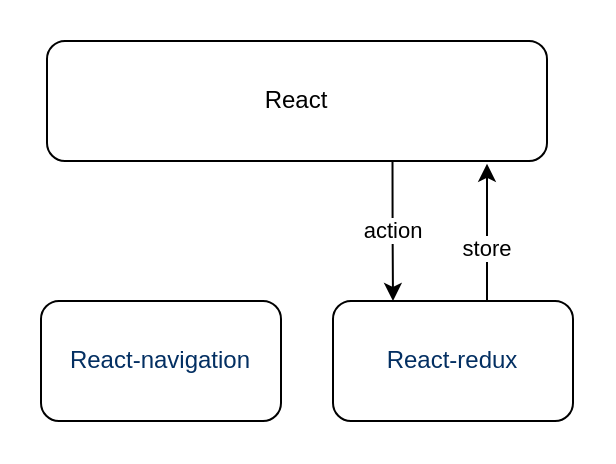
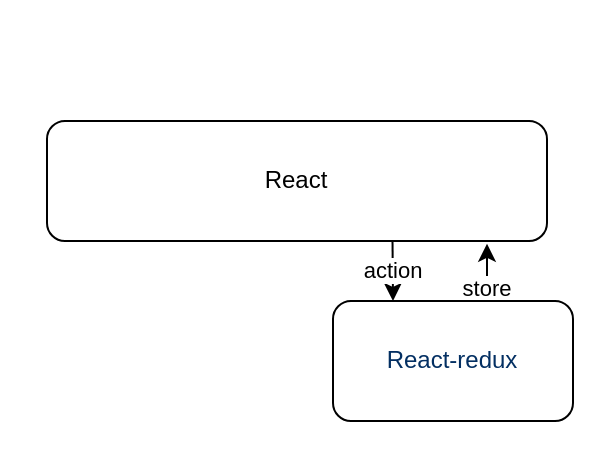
(297, 101) -> (297, 181)
(161, 361) -> none
